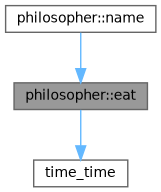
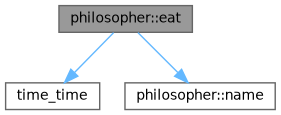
(81, 51) -> (158, 53)
